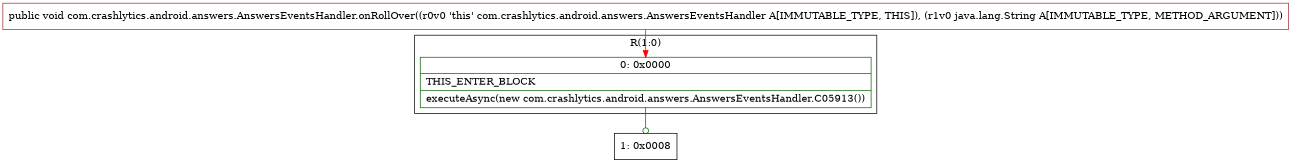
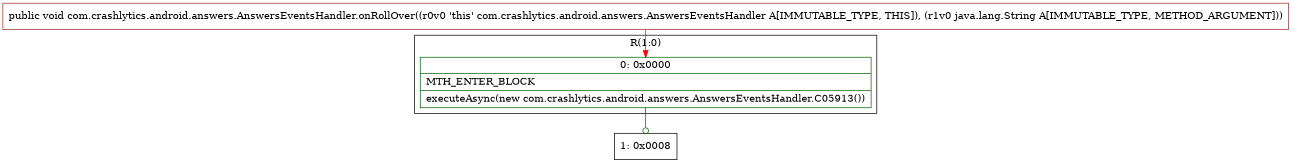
(481, 82) -> (481, 82)
